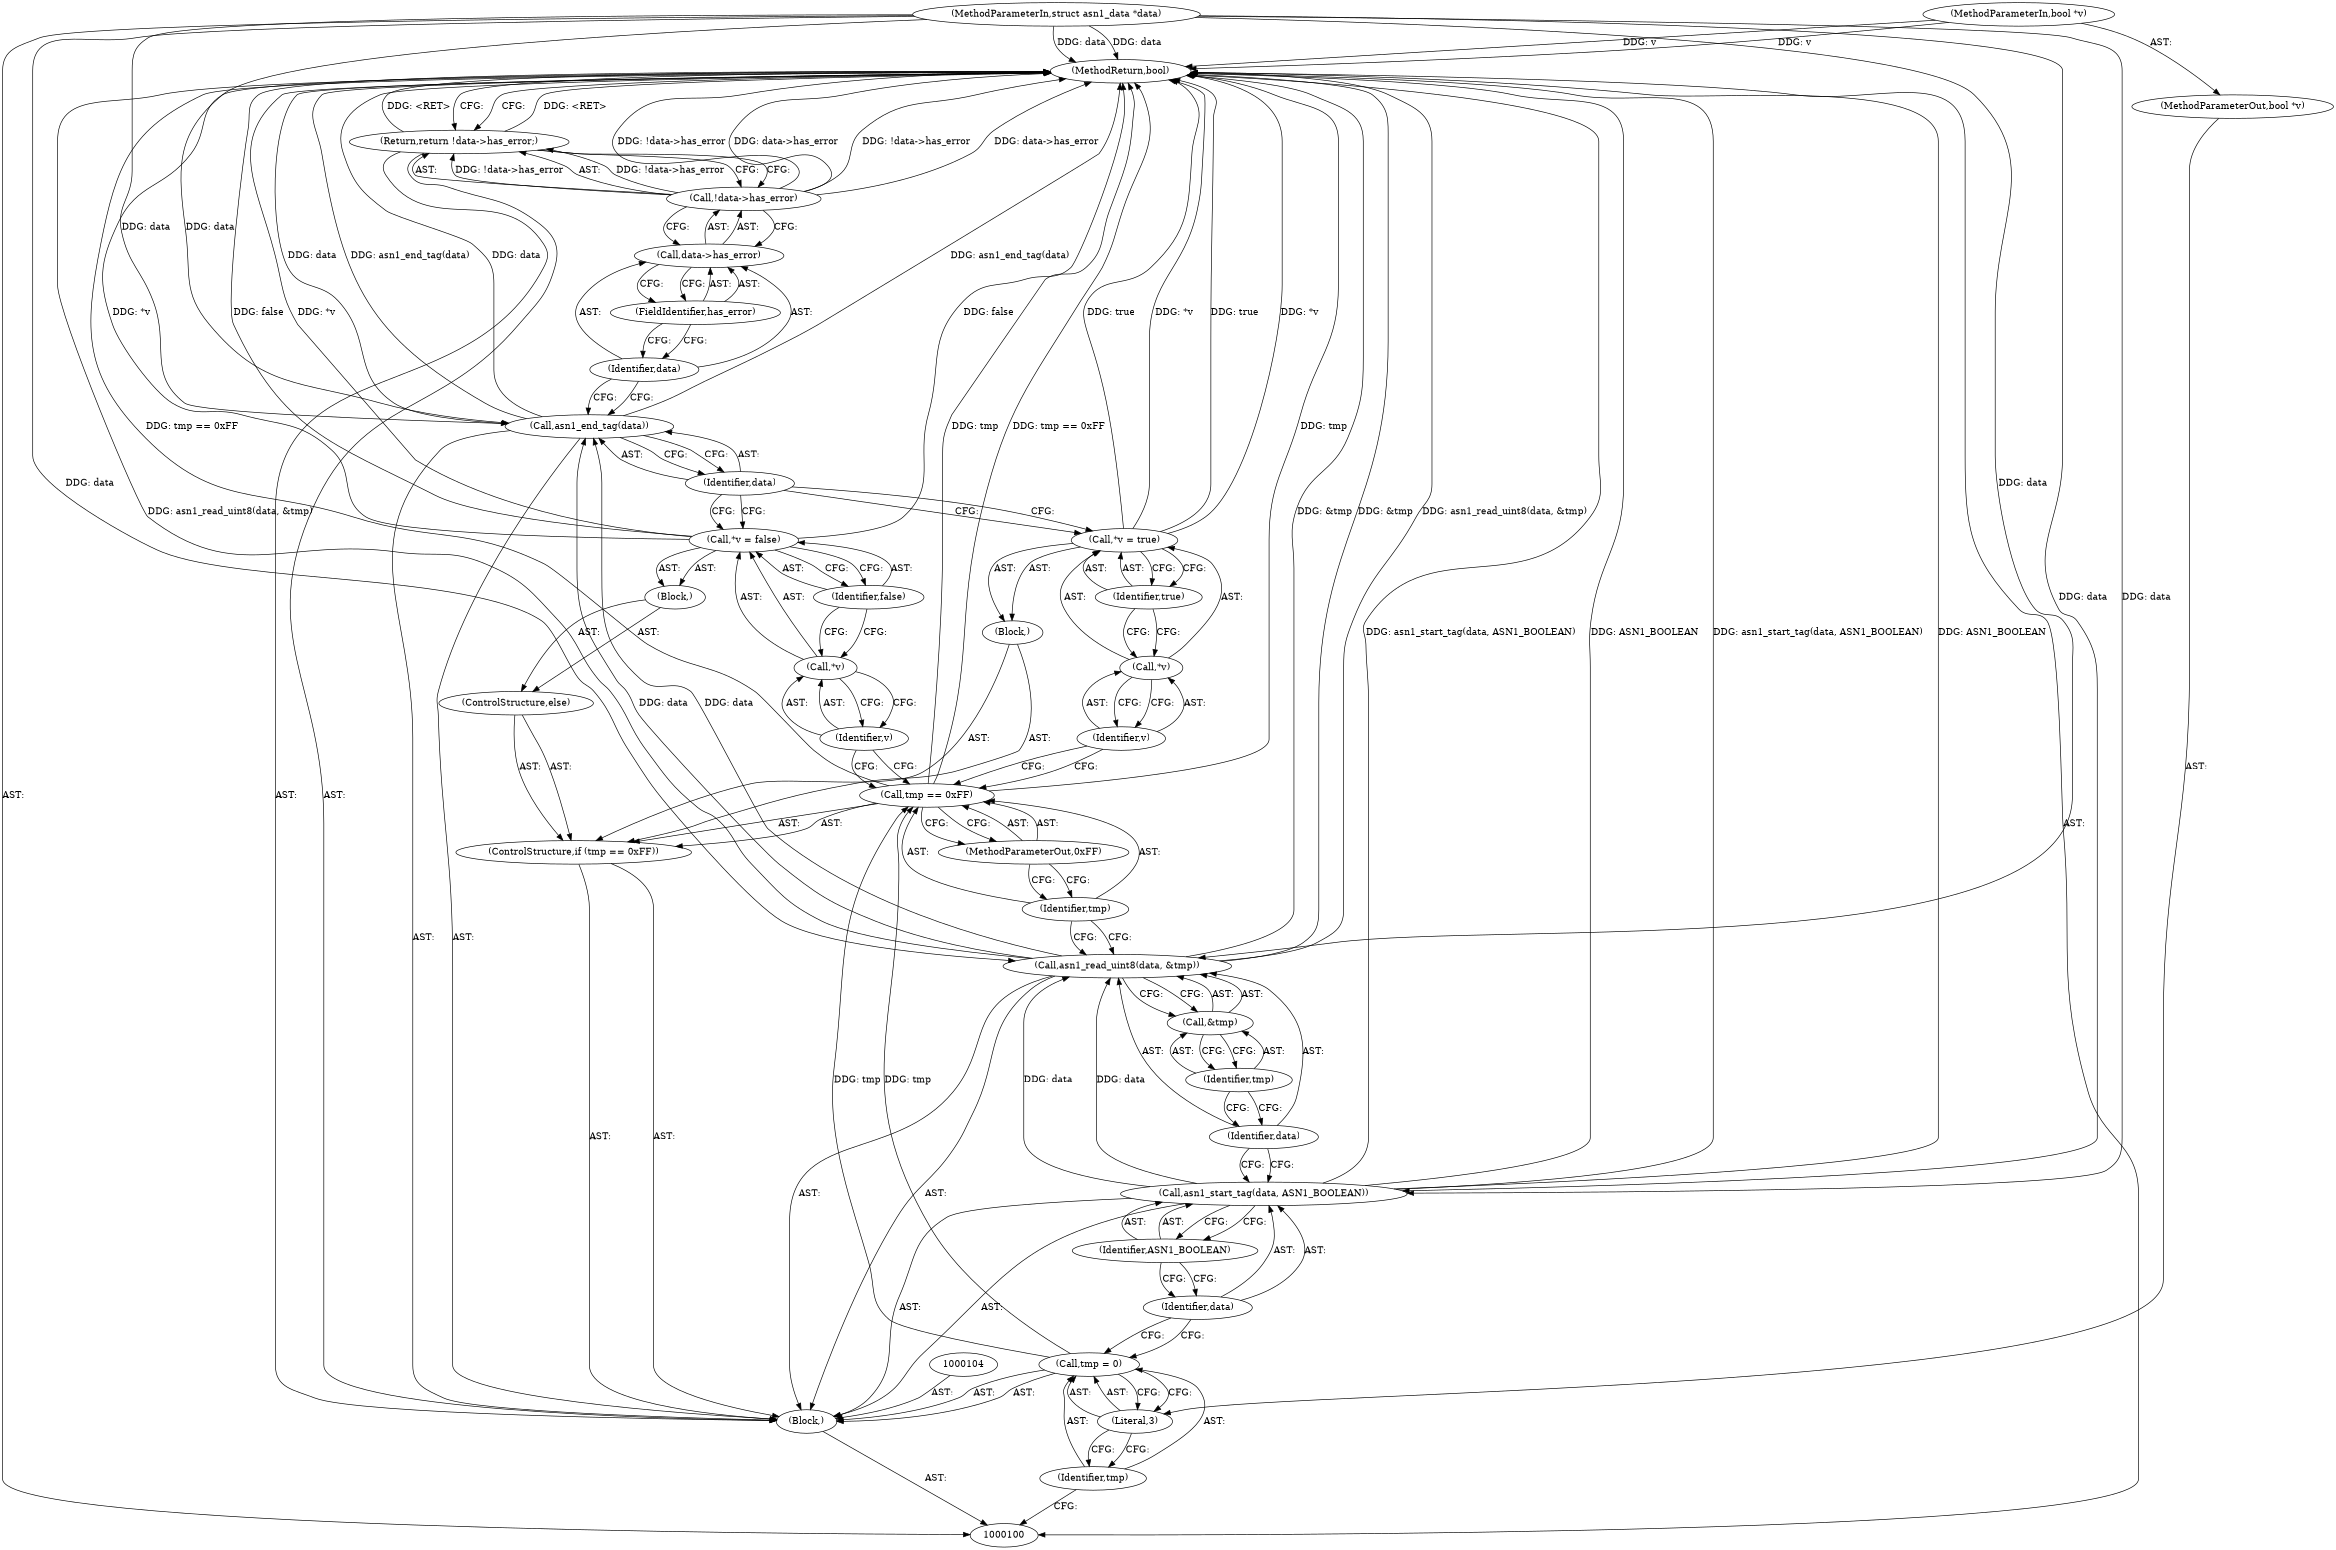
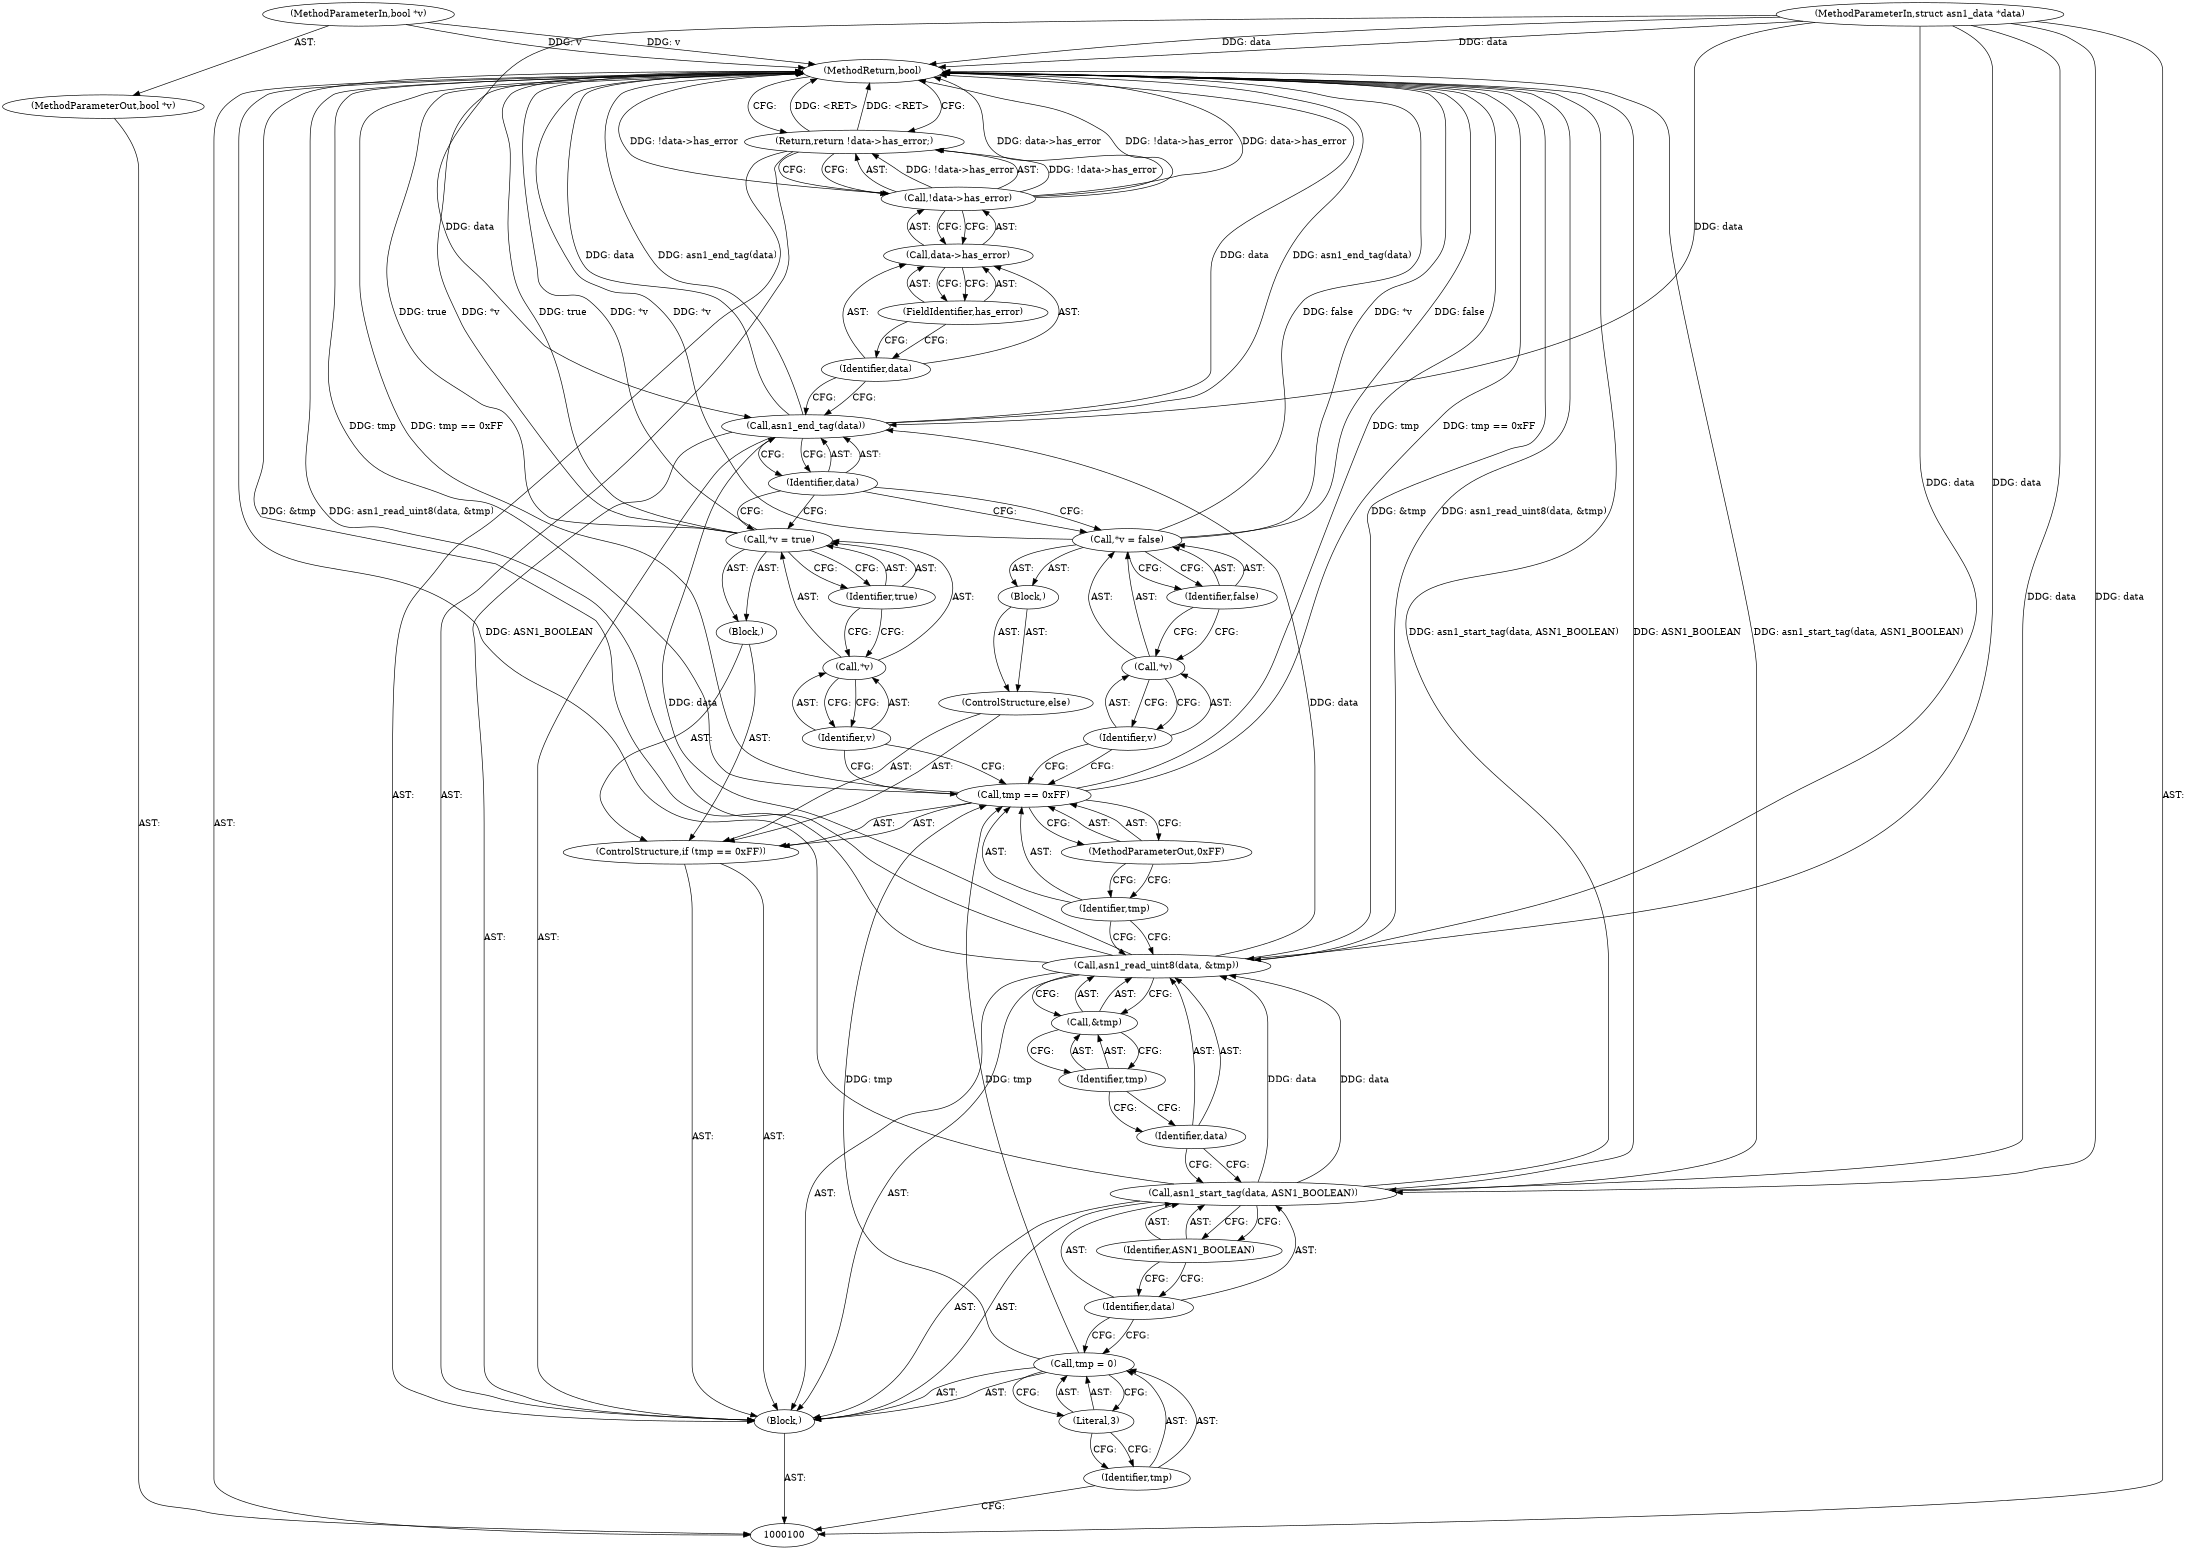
(2163, 1201) -> (139, 1106)
(964, 1365) -> none
